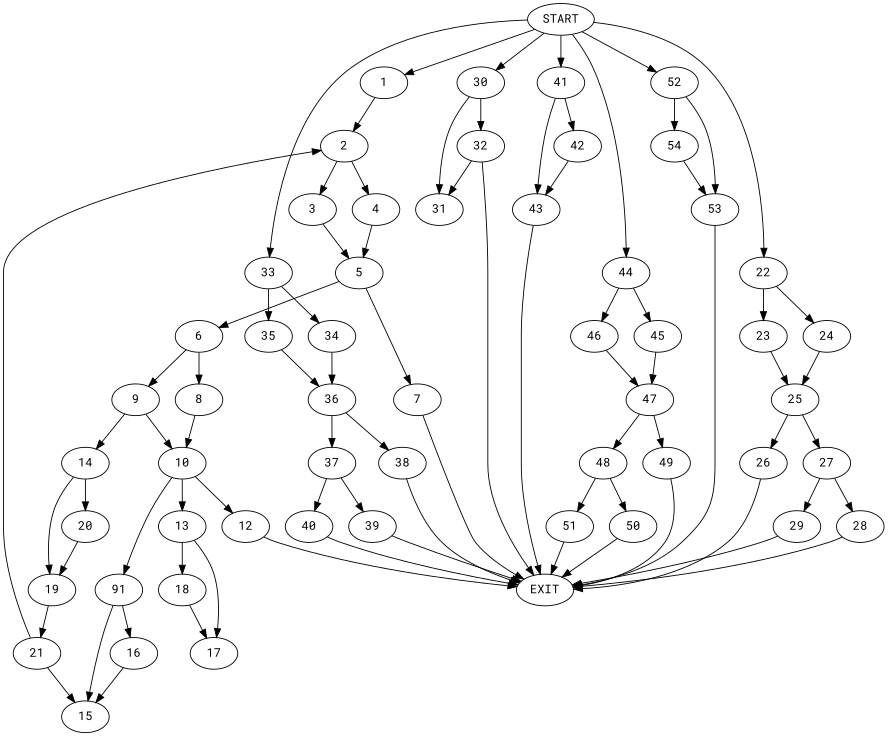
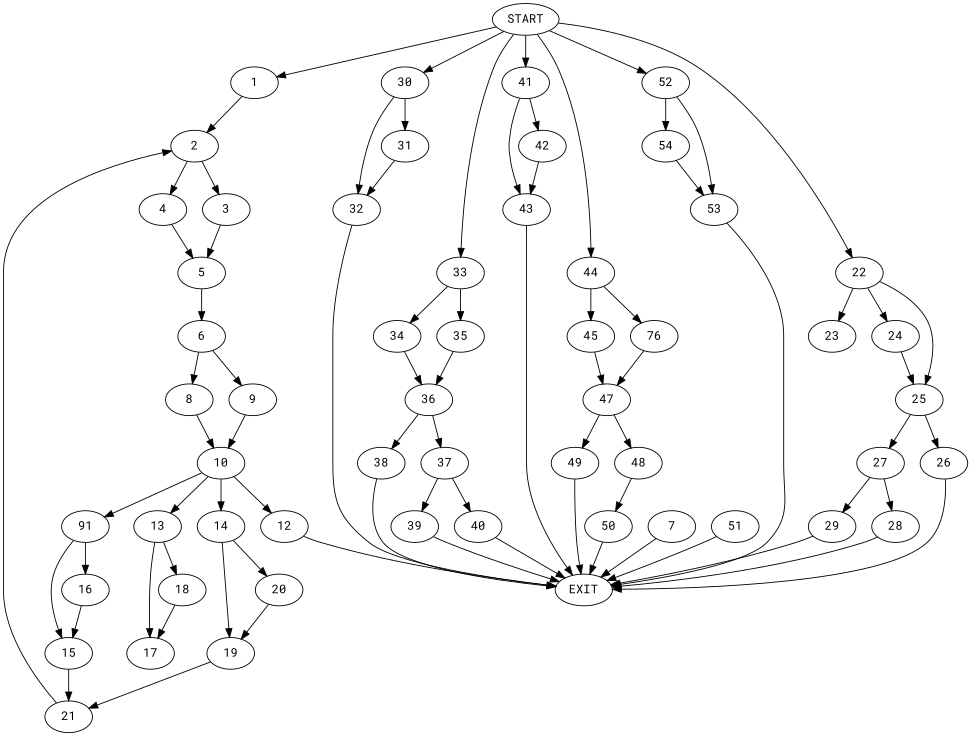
(463, 174) -> (384, 174)
(386, 332) -> none
(594, 336) -> (654, 336)
(777, 364) -> (926, 318)
(113, 428) -> (221, 491)
(589, 491) -> none
(58, 682) -> (69, 681)
